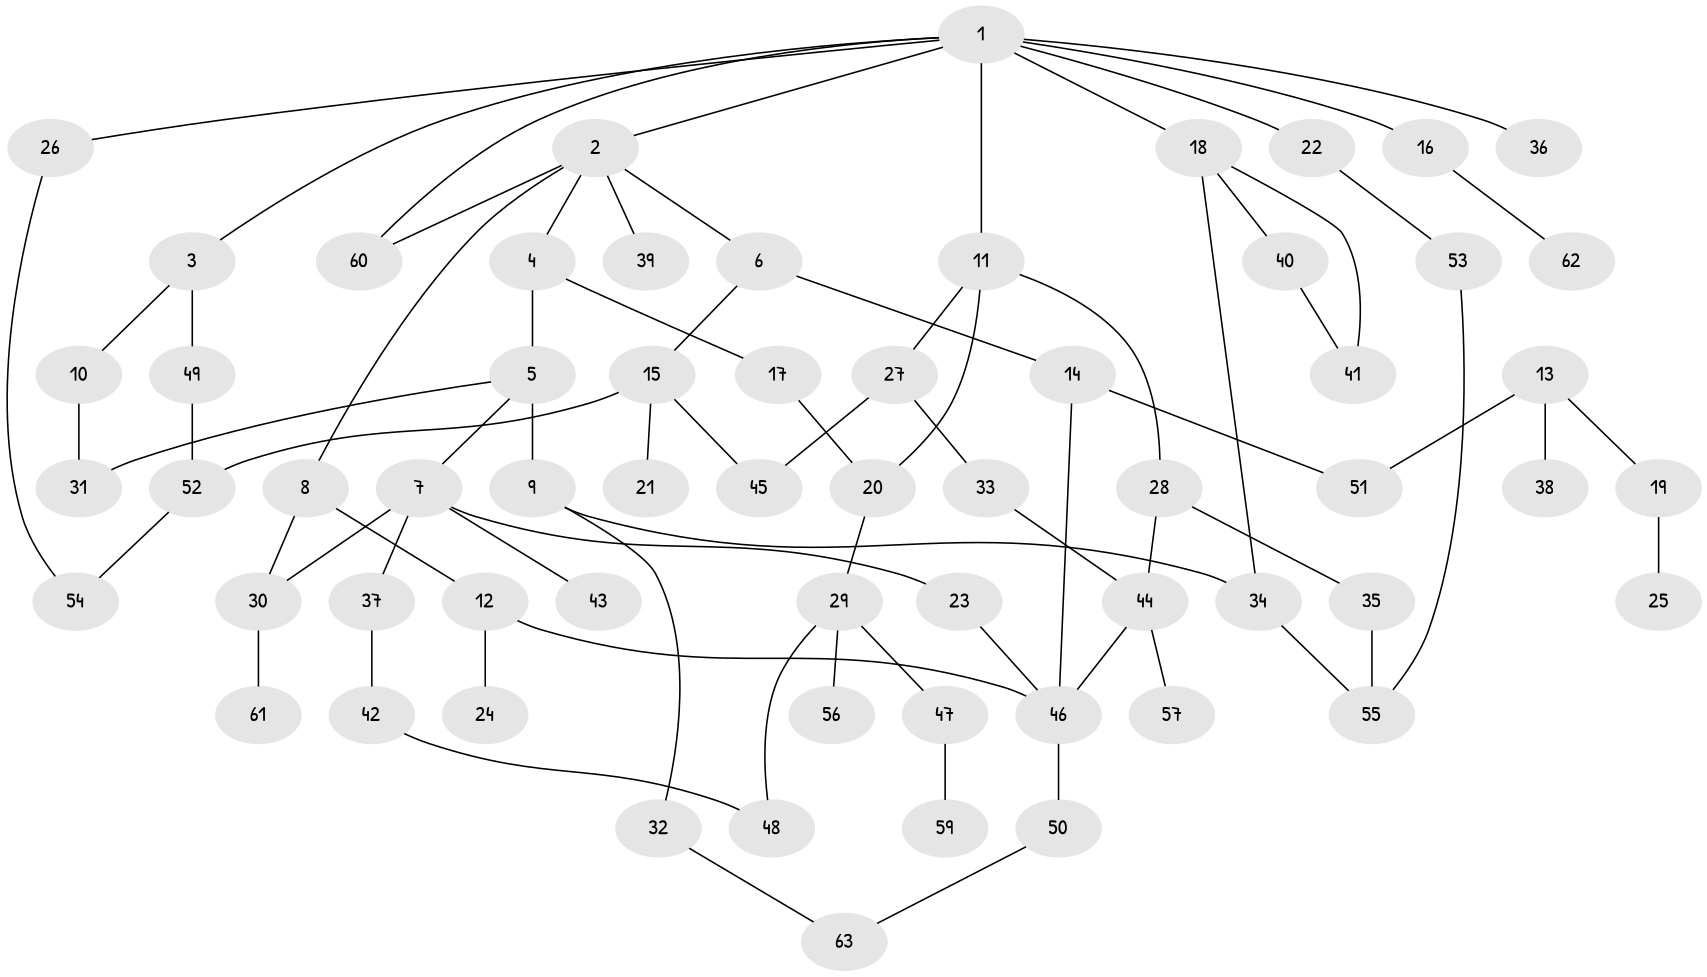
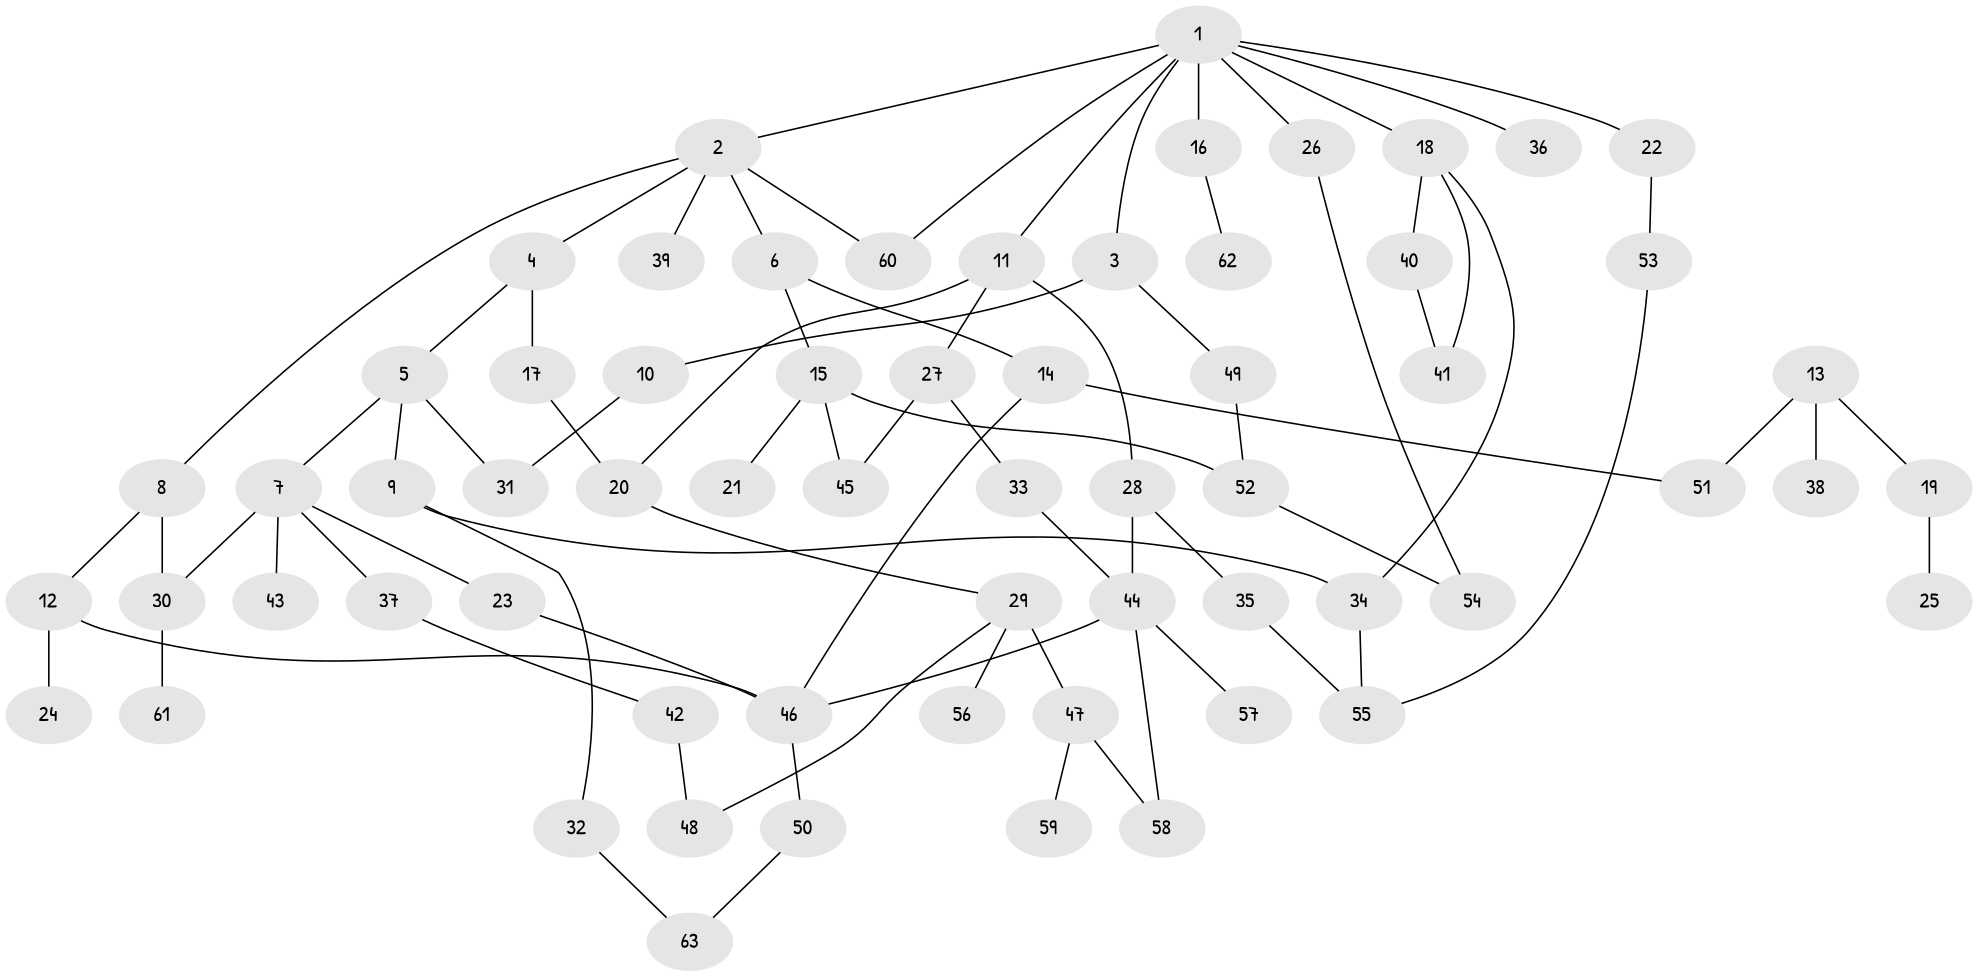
none -> (1162, 828)
